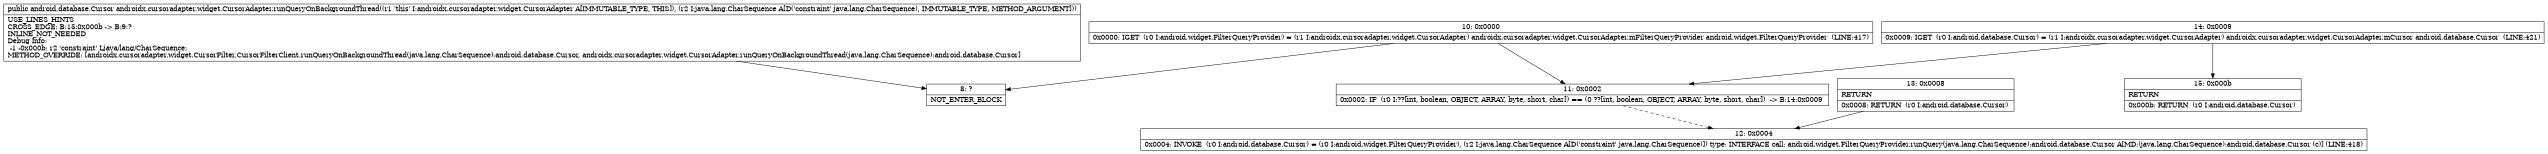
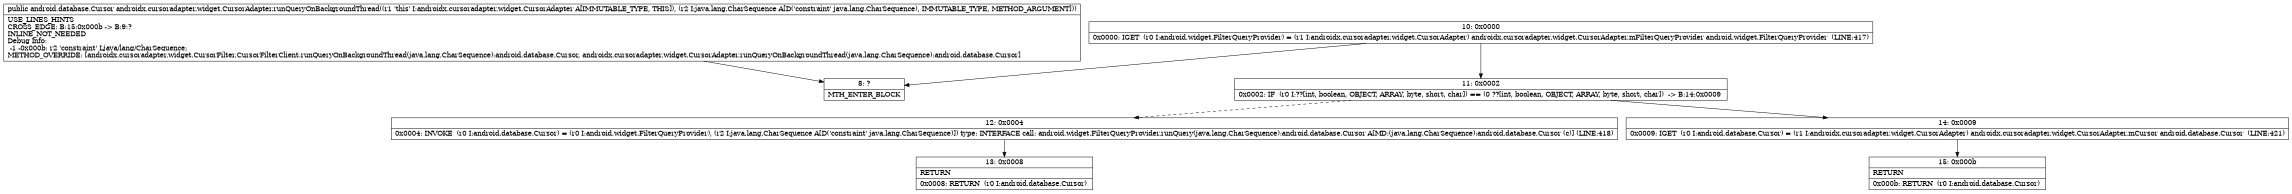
(1900, 64) -> (1717, 109)
(966, 100) -> (864, 95)
(1831, 119) -> (1004, 146)
